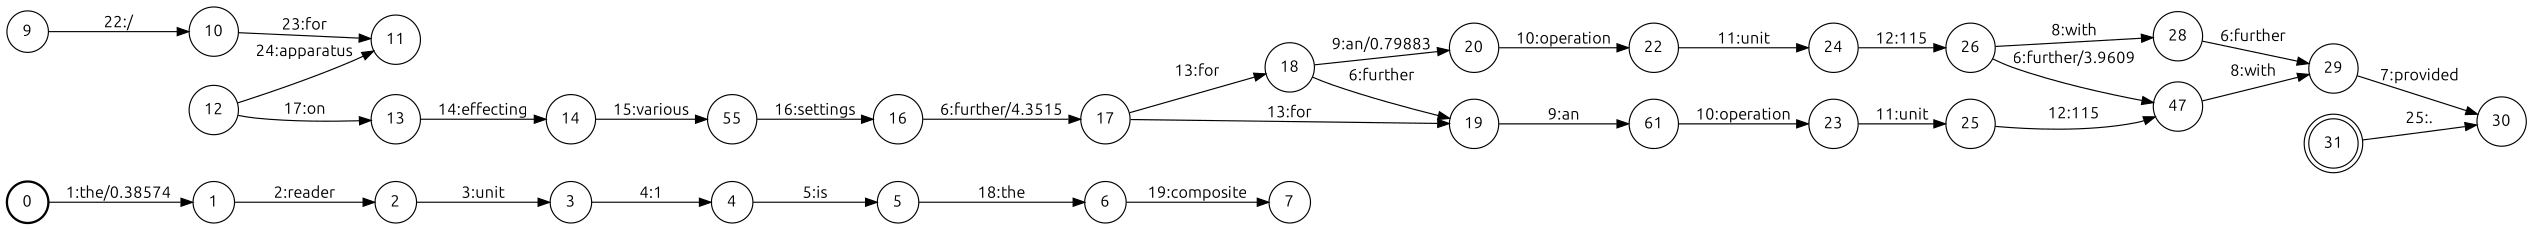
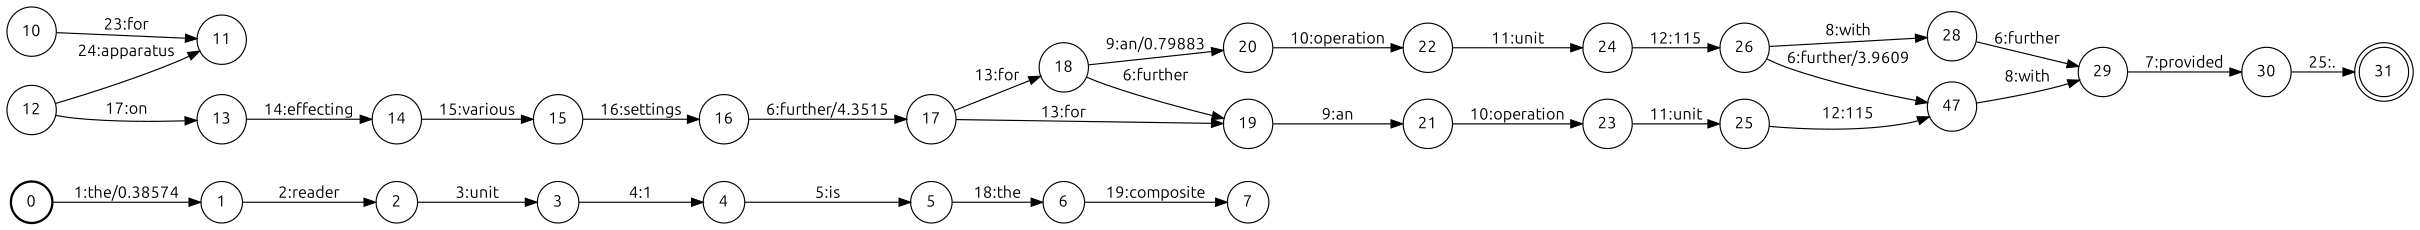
(28, 32) -> none
(732, 119) -> (558, 119)
(1654, 124) -> (1428, 124)
(2414, 133) -> (2317, 72)
